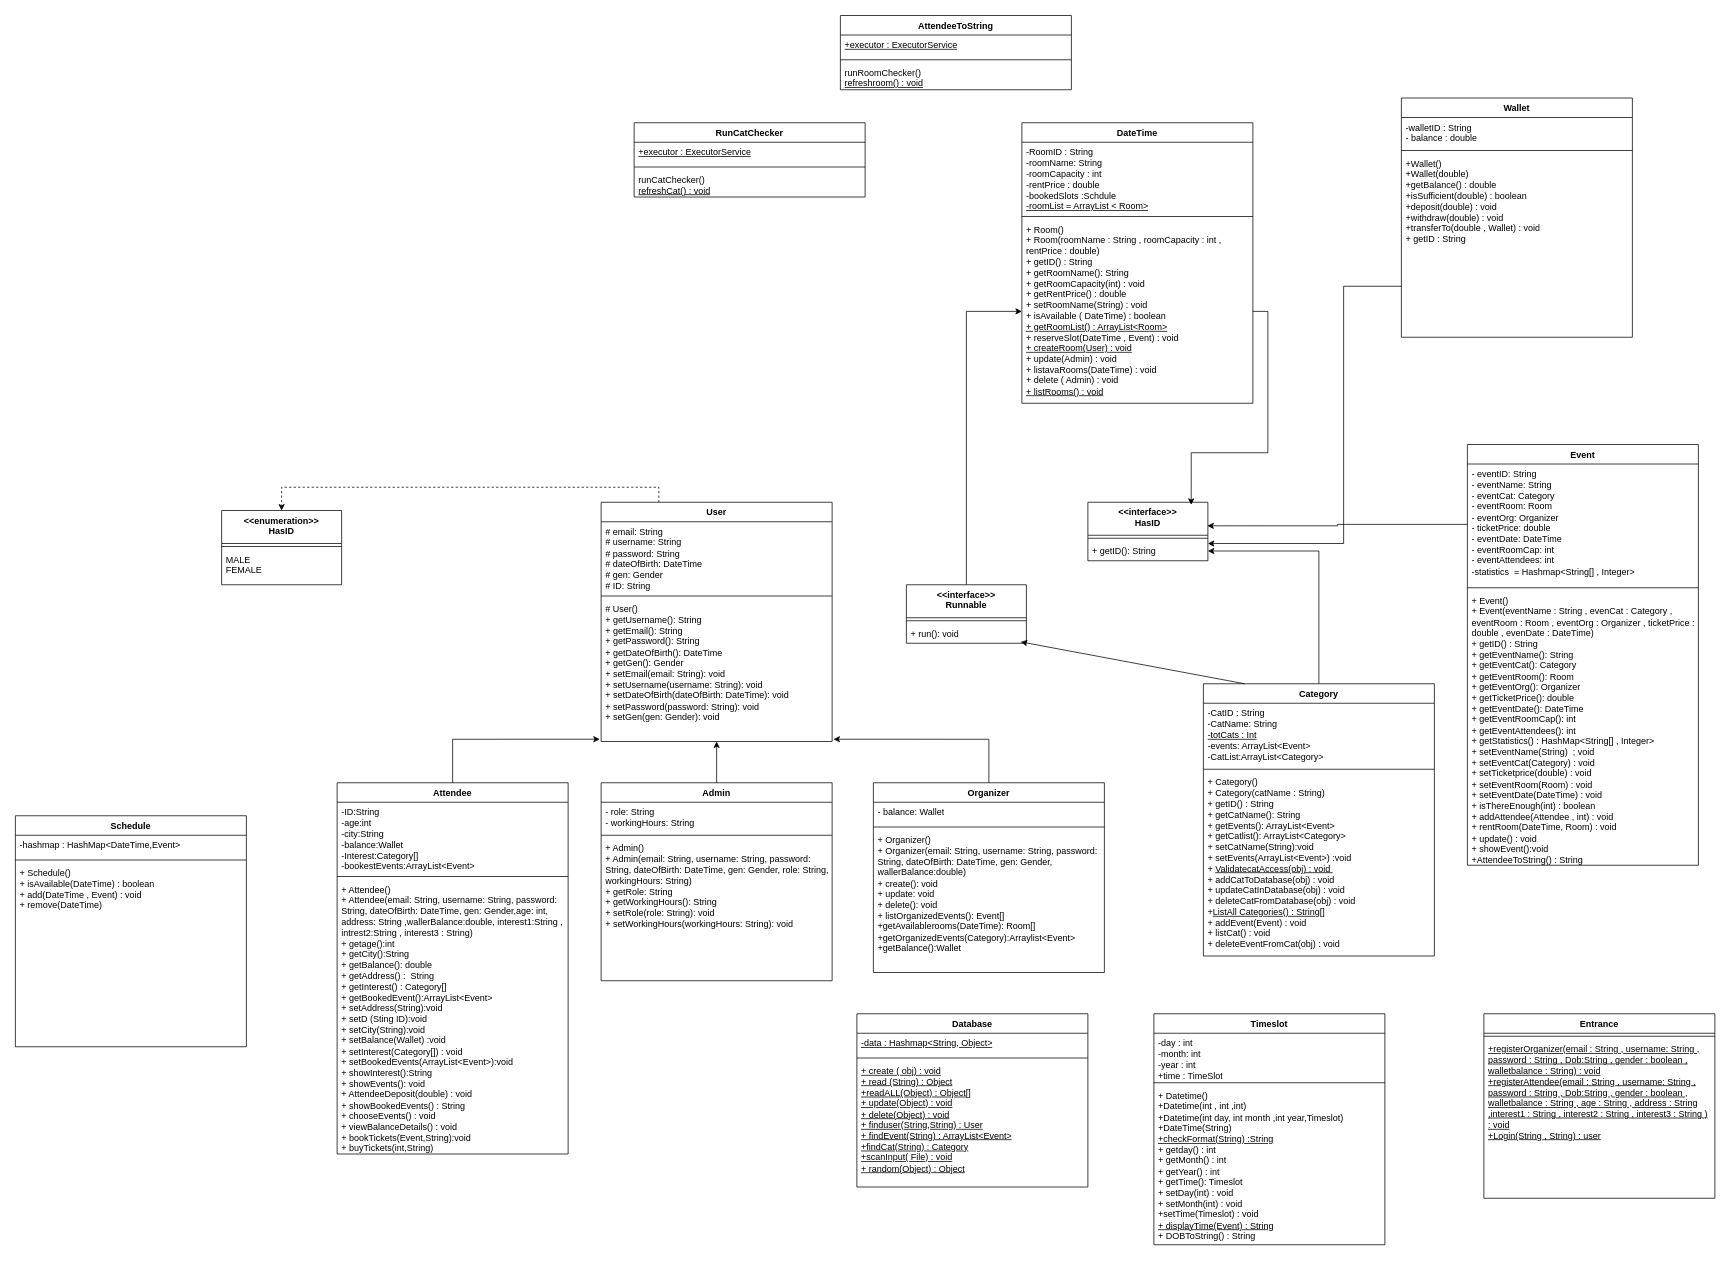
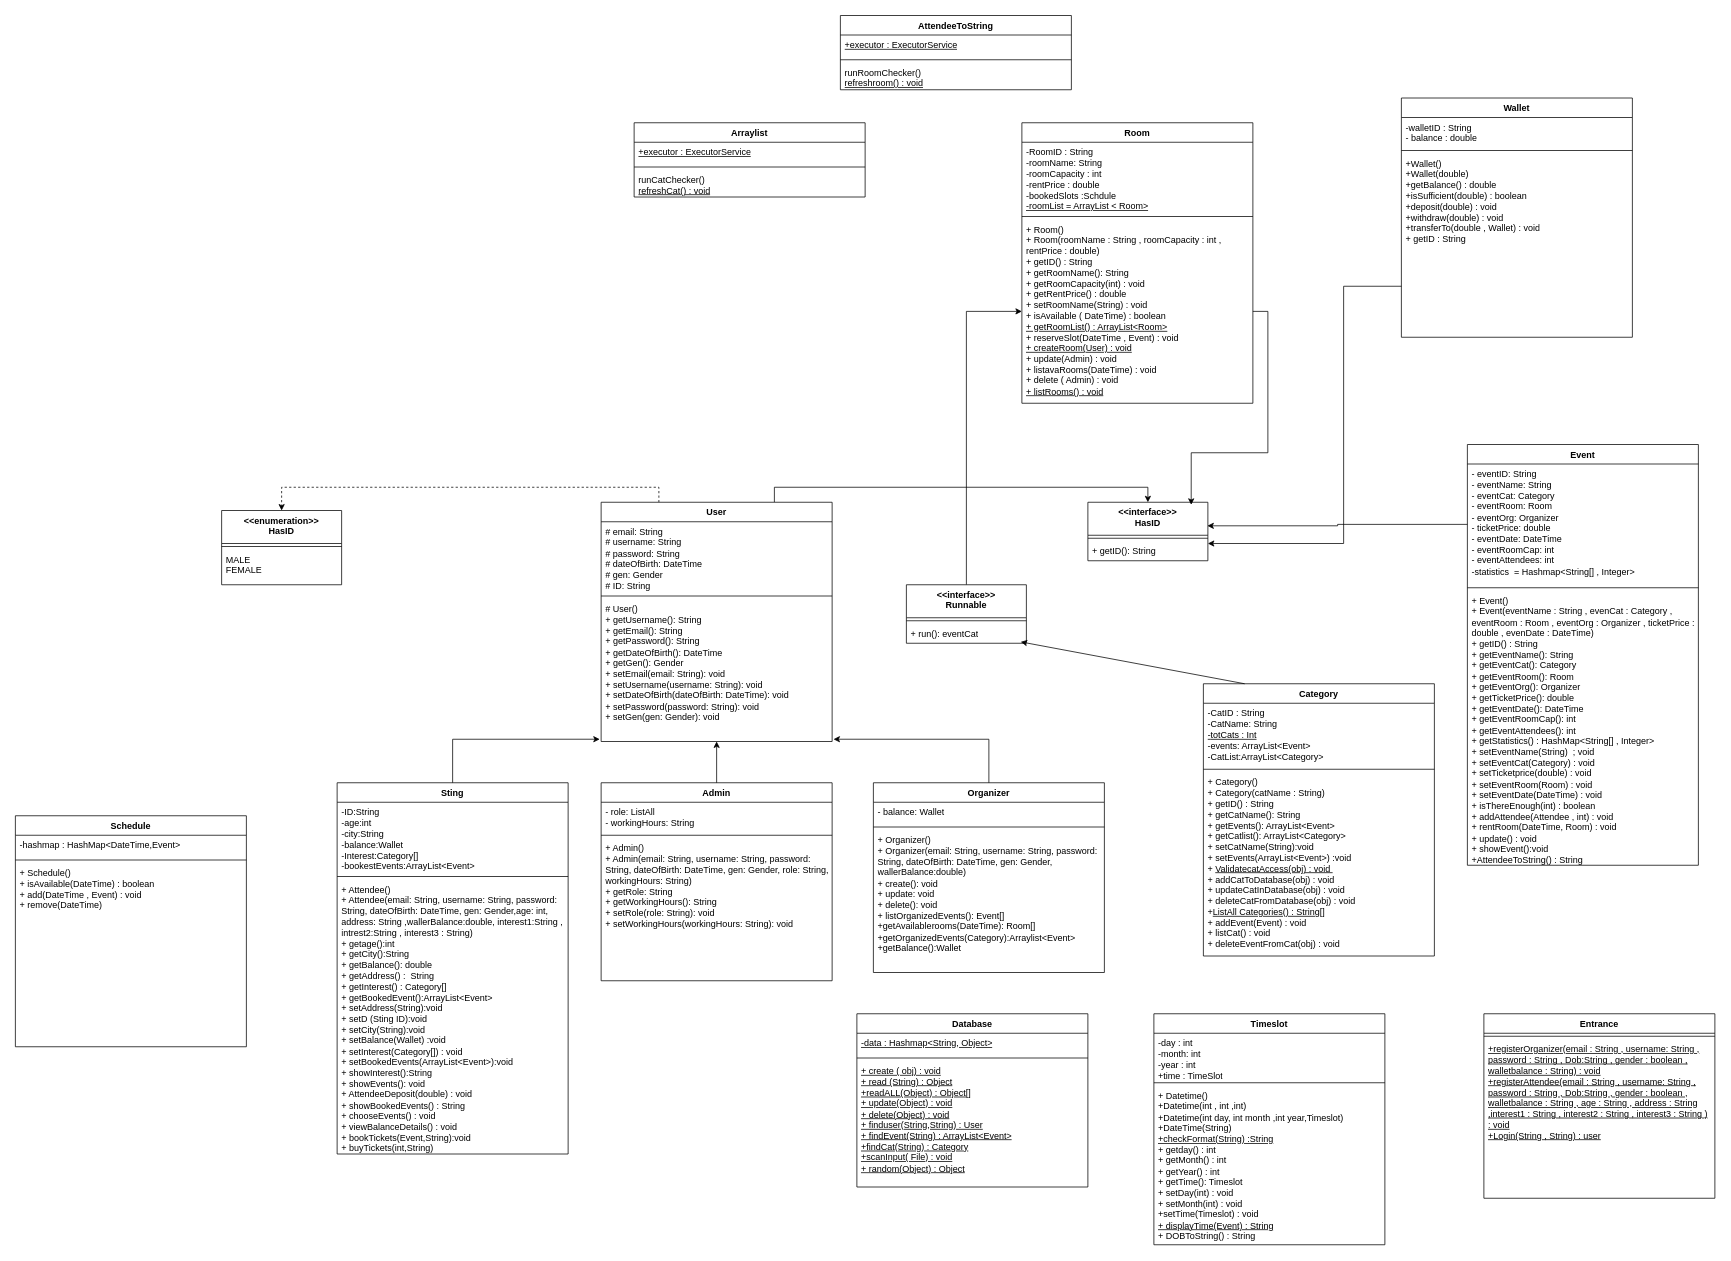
(750, 133) -> (750, 133)
(1137, 133) -> (1137, 133)
none -> (959, 487)
(1319, 551) -> none
(939, 634) -> (950, 634)
(453, 793) -> (453, 793)
(655, 818) -> (655, 818)
